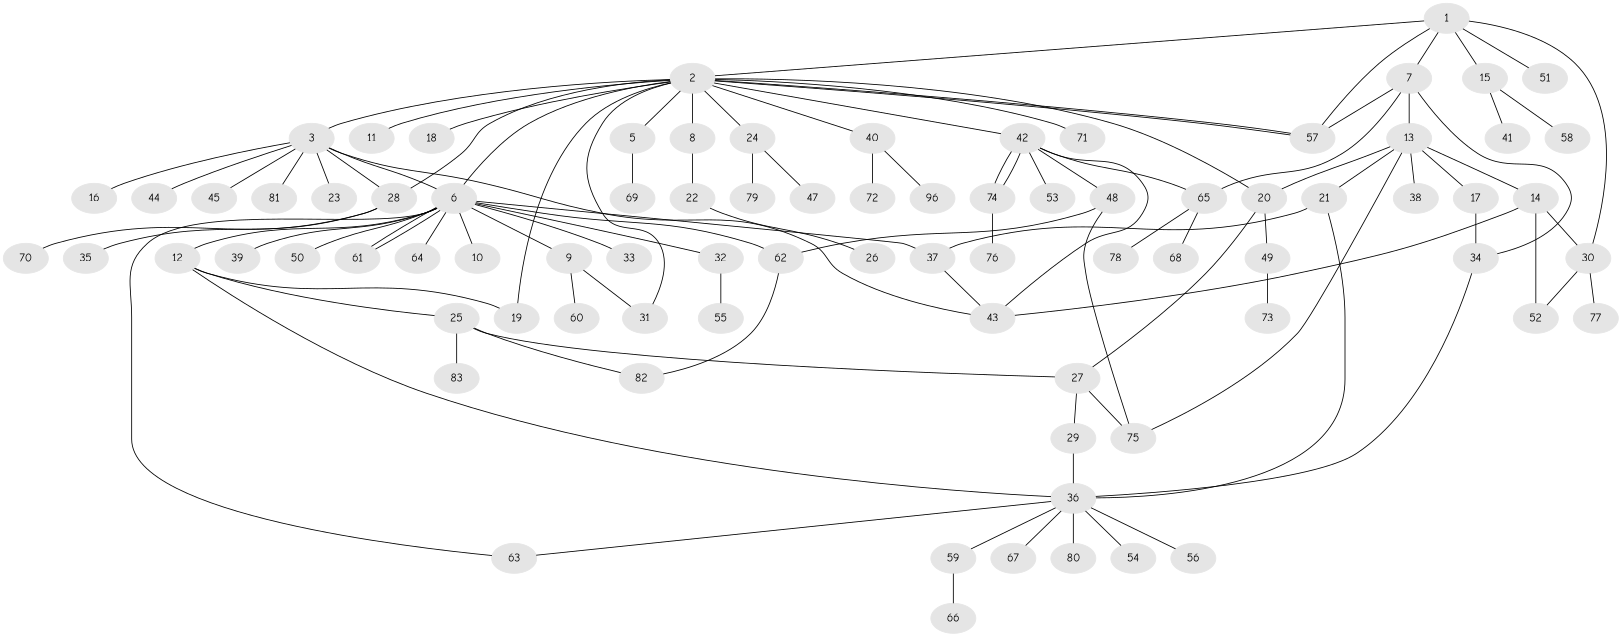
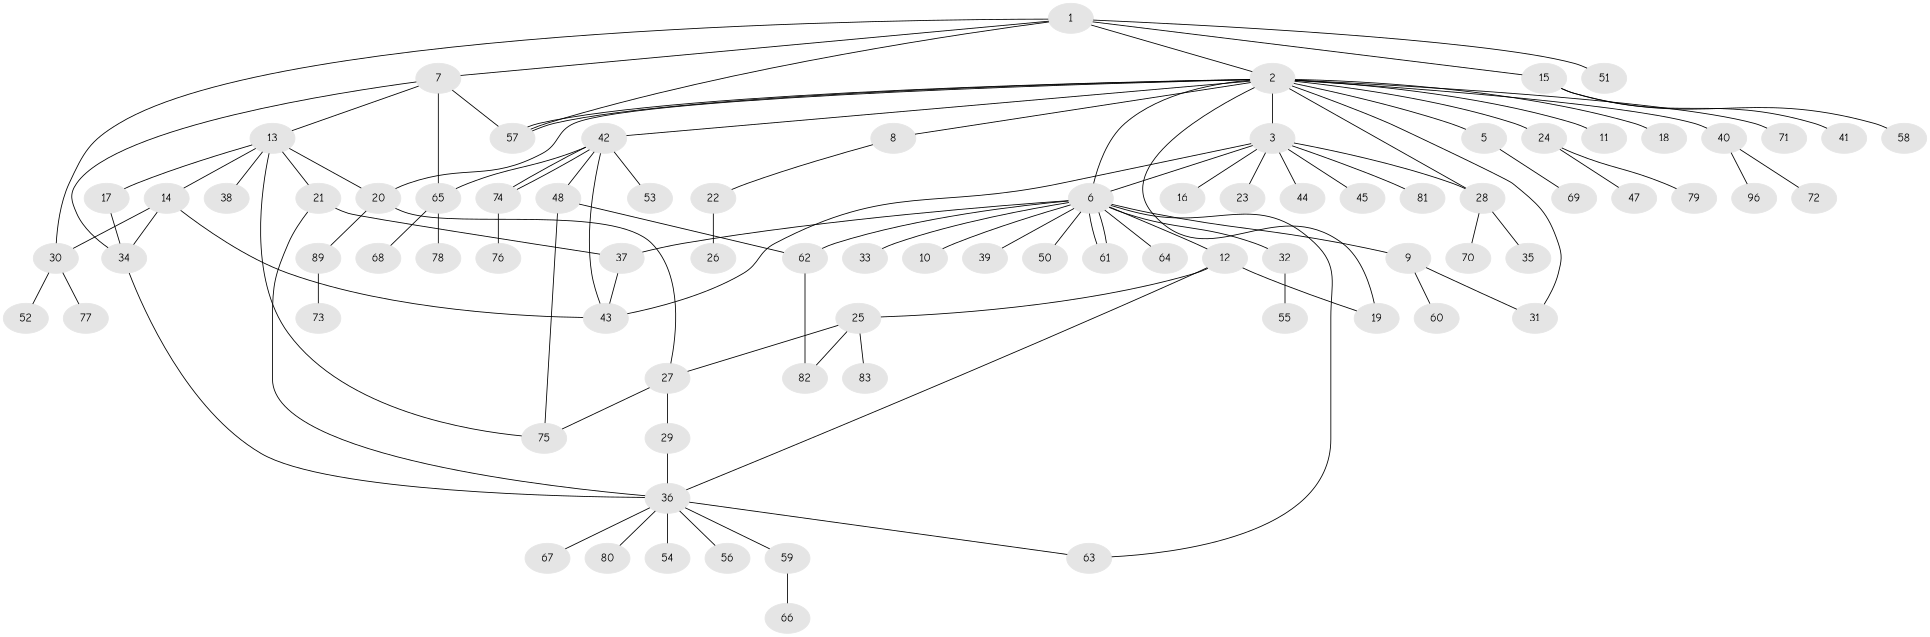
(1268, 258) -> (318, 258)
(1536, 258) -> (145, 228)
